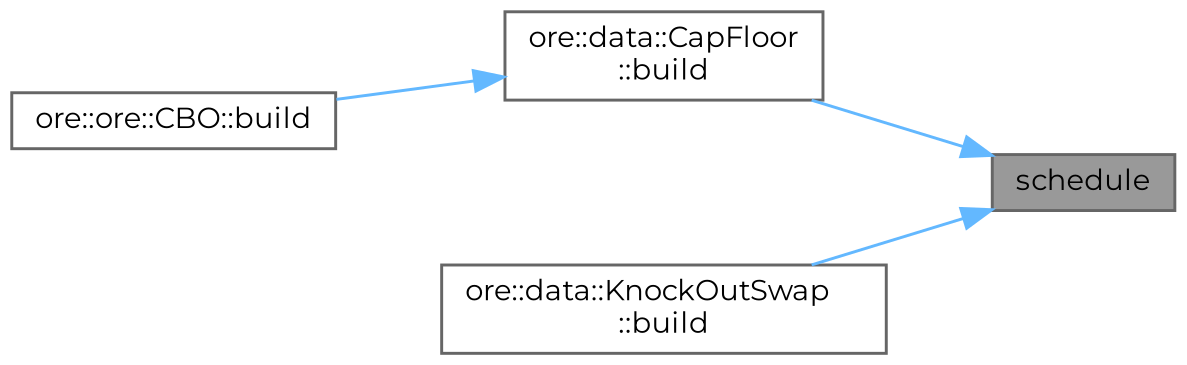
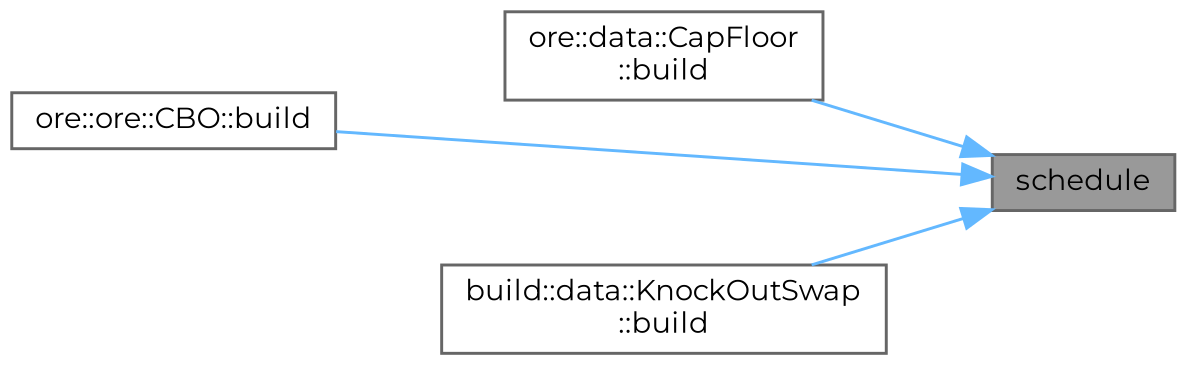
(405, 90) -> (649, 153)
(664, 309) -> (664, 309)
